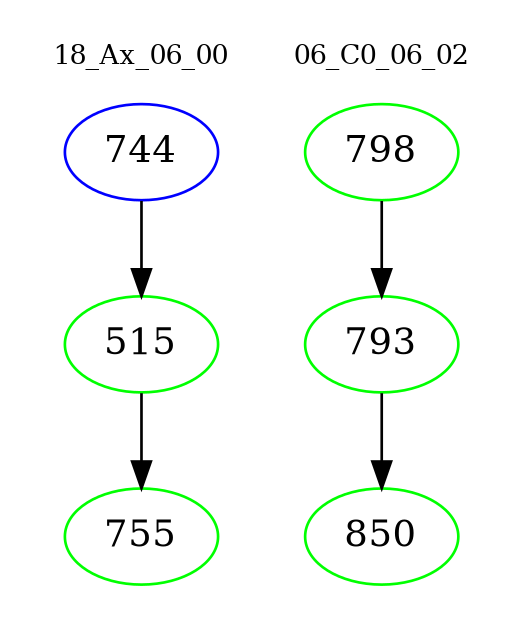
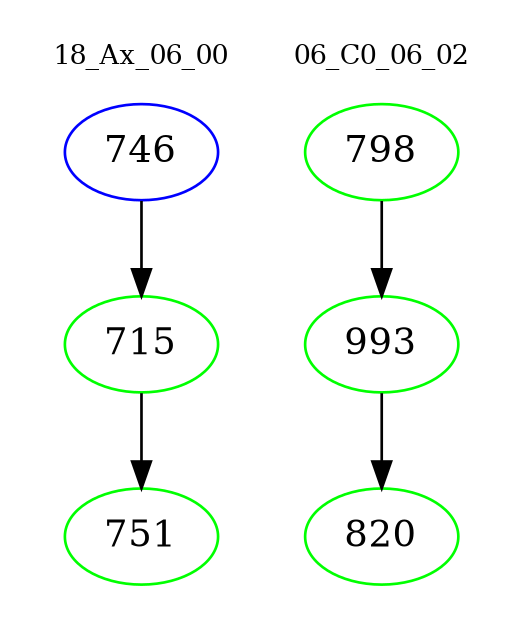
(141, 152) -> (141, 152)
(141, 344) -> (141, 344)
(382, 344) -> (382, 344)
(141, 537) -> (141, 537)
(382, 537) -> (382, 537)
